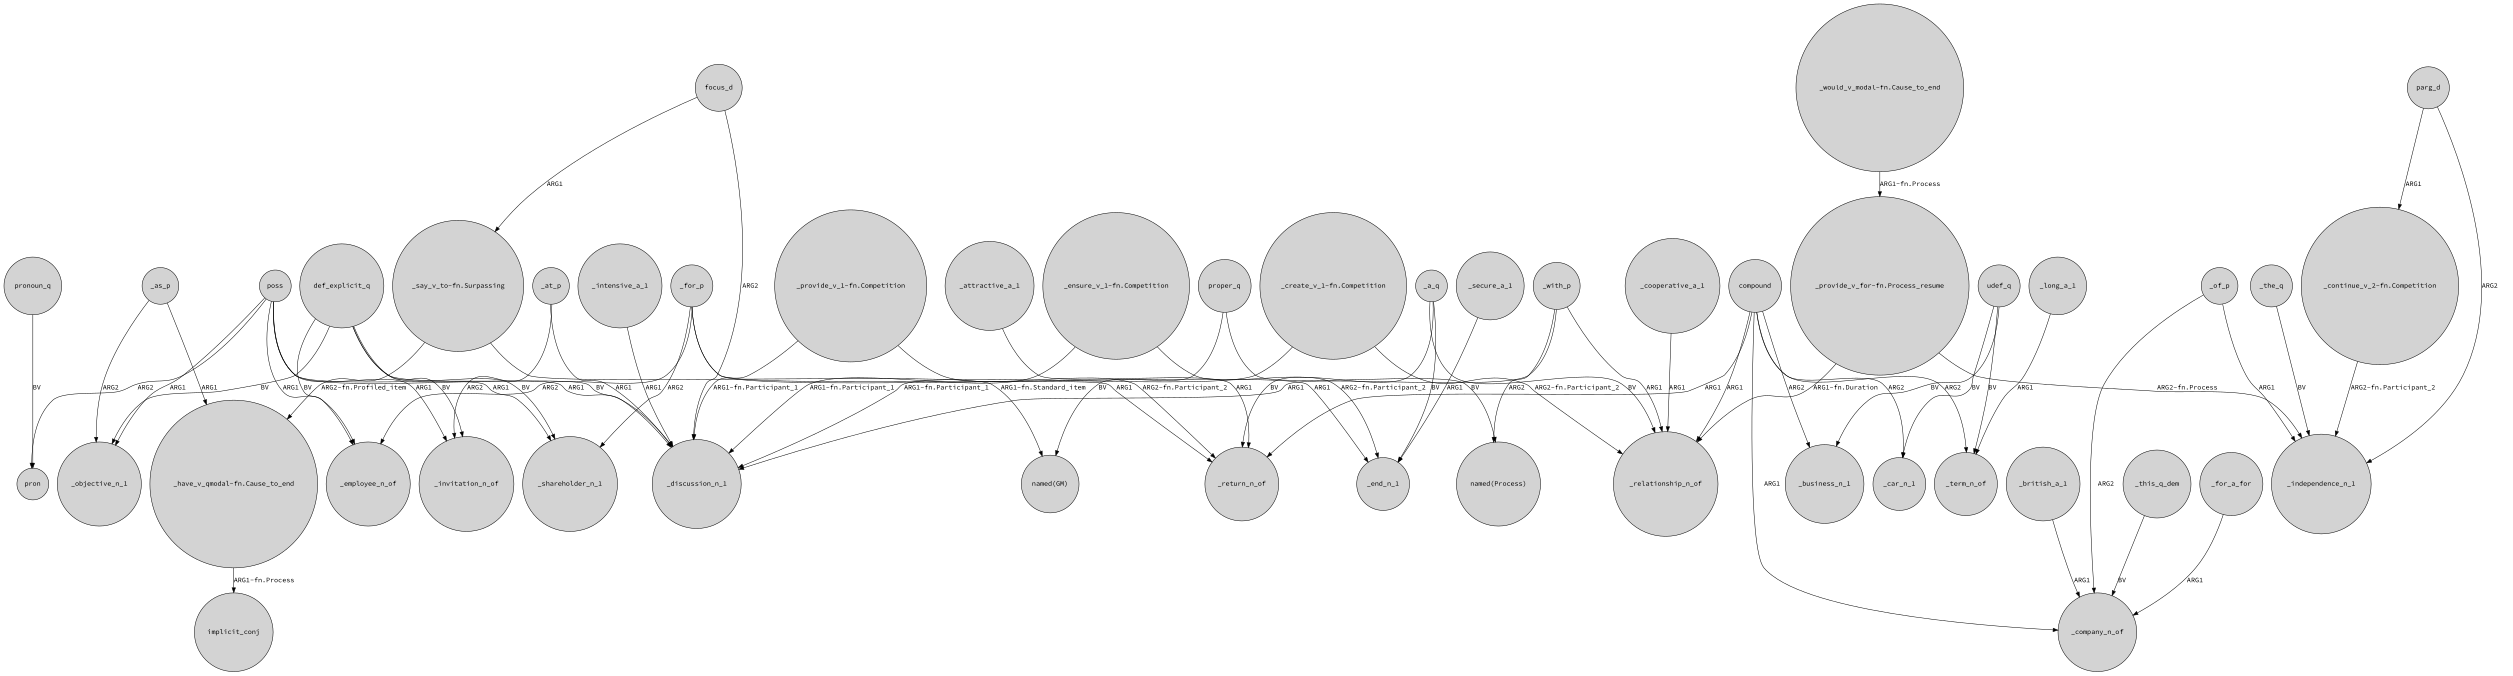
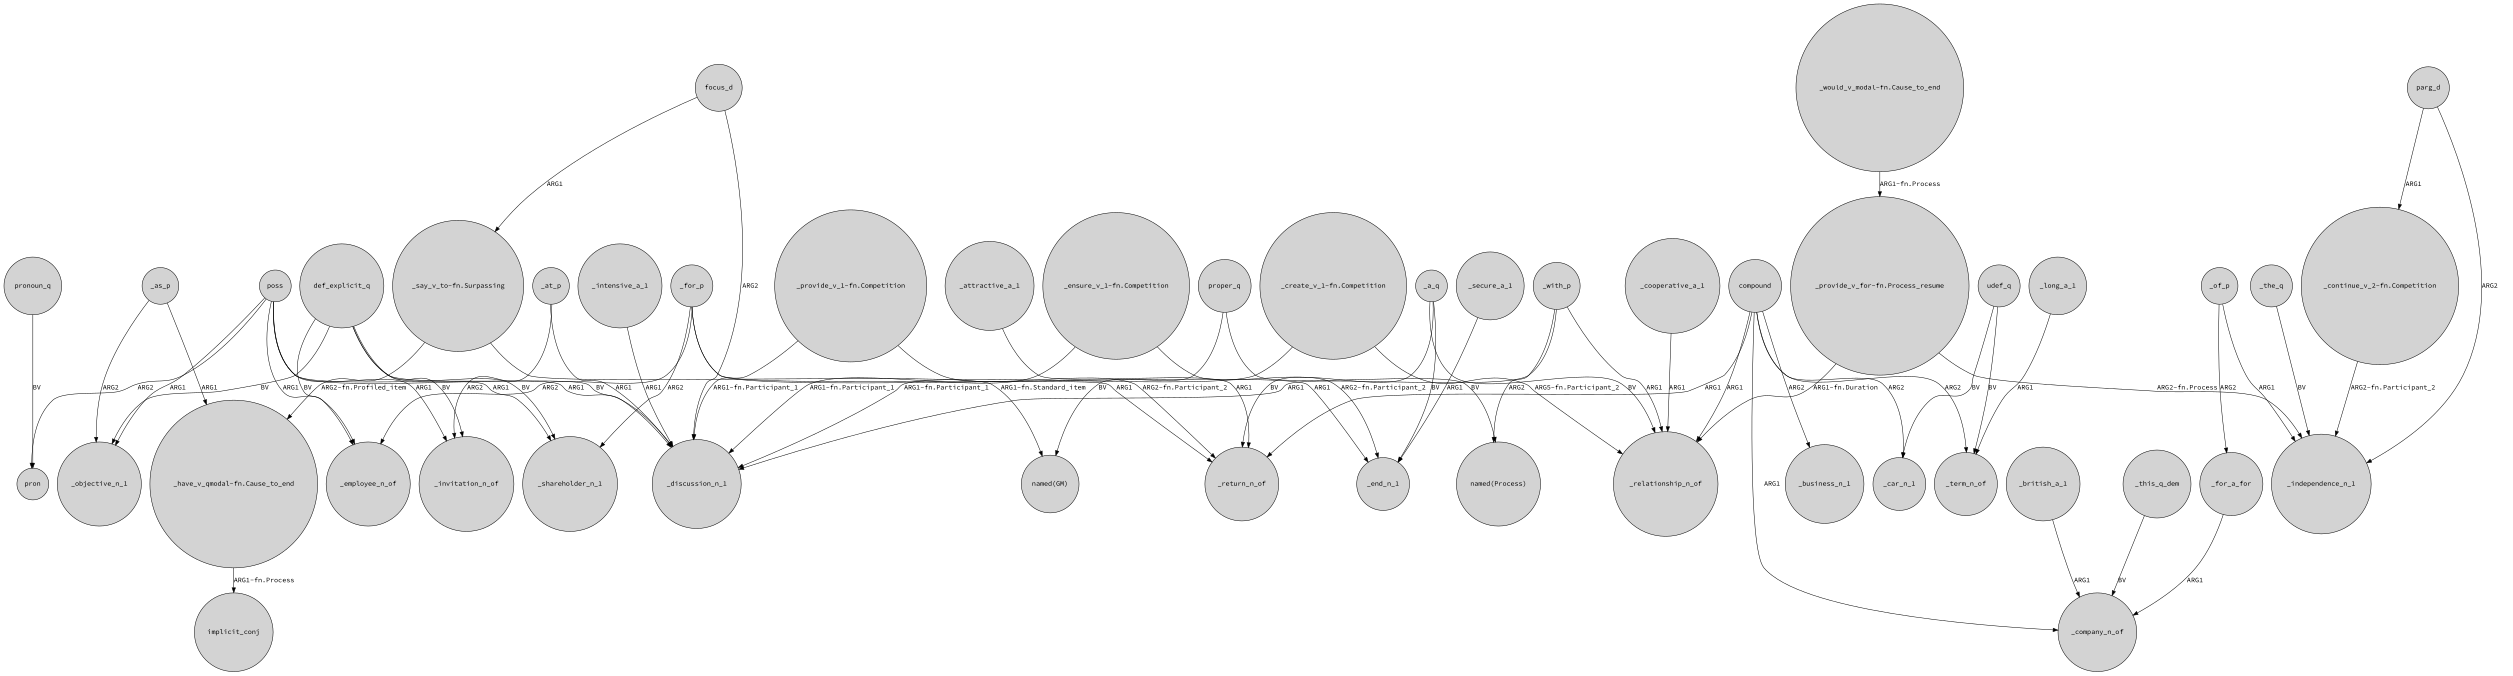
(1926, 385) -> none
(1577, 388) -> (1577, 388)
(2095, 418) -> (2219, 376)
